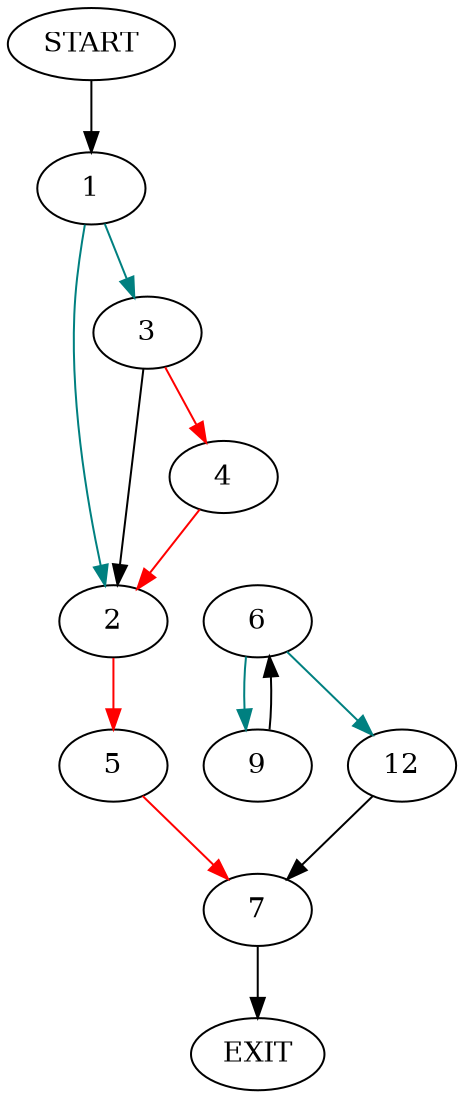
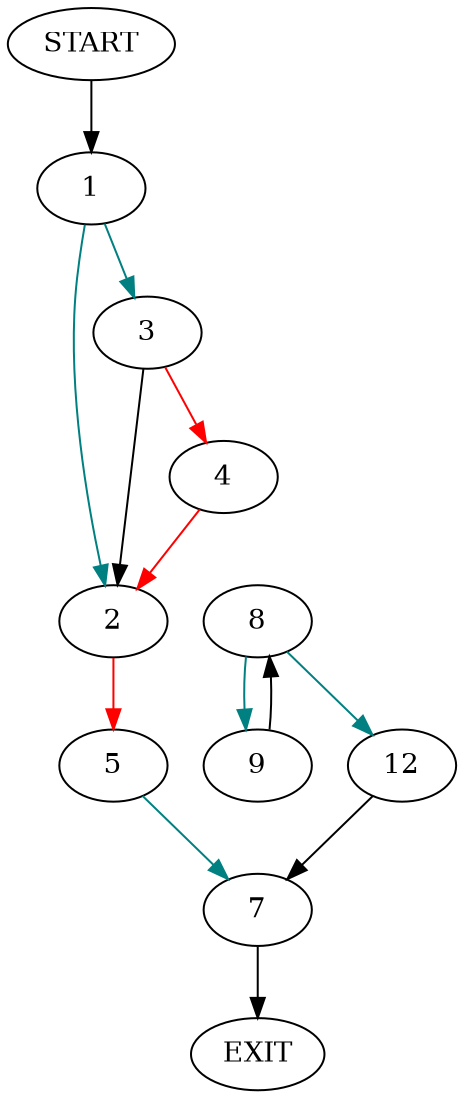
(258, 621) -> (258, 621)
(178, 831) -> (178, 831)
